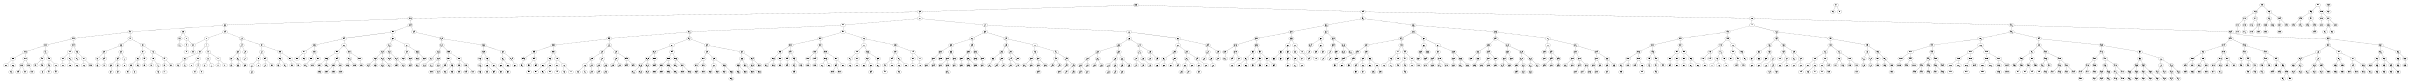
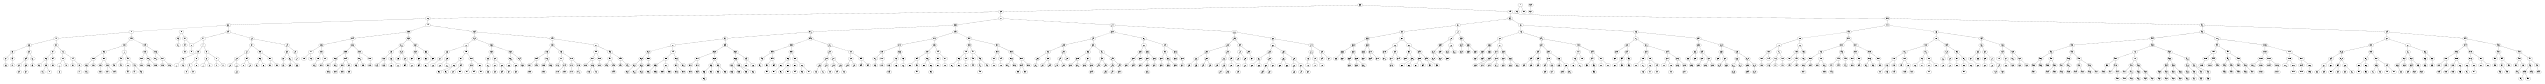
none -> (552, 39)
